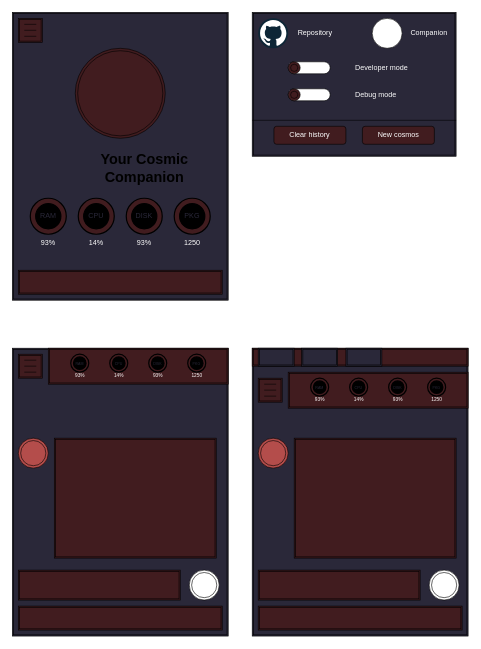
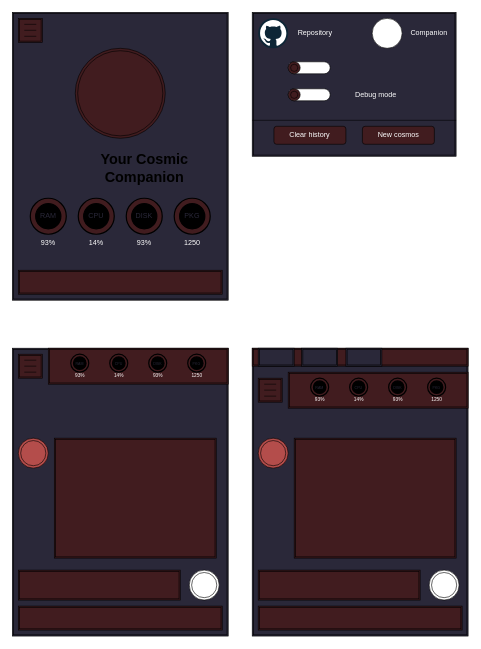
(393, 68) -> none
